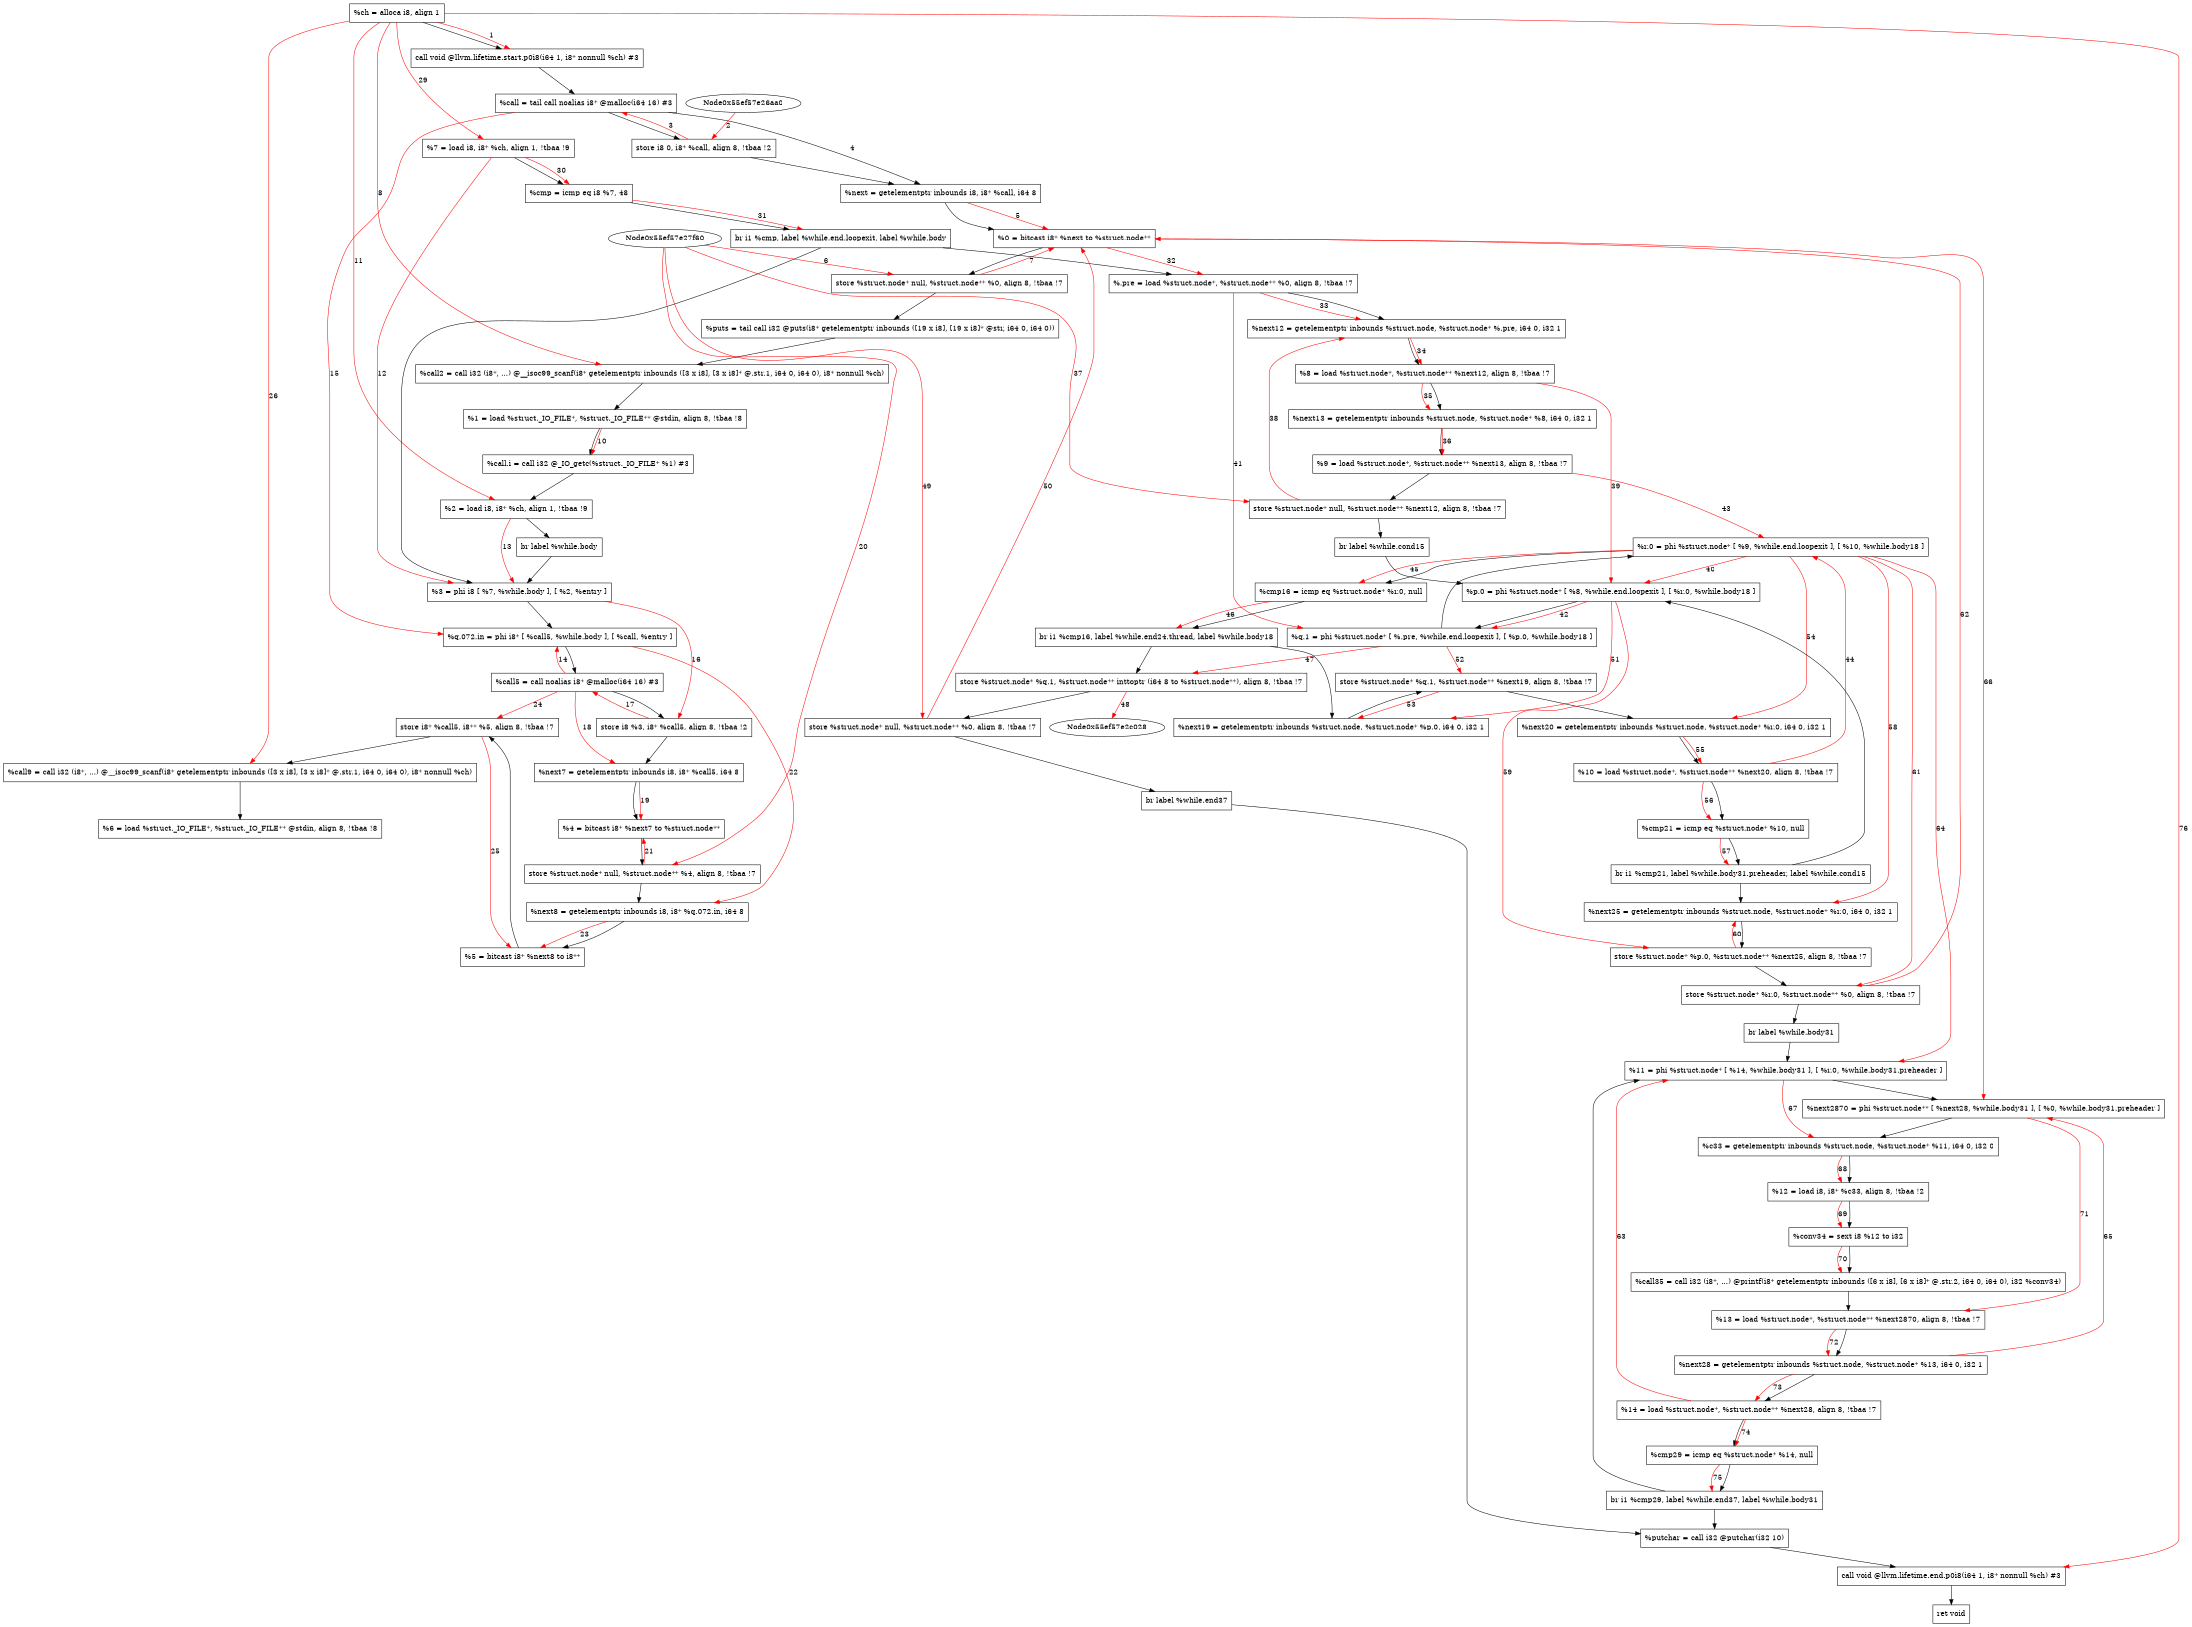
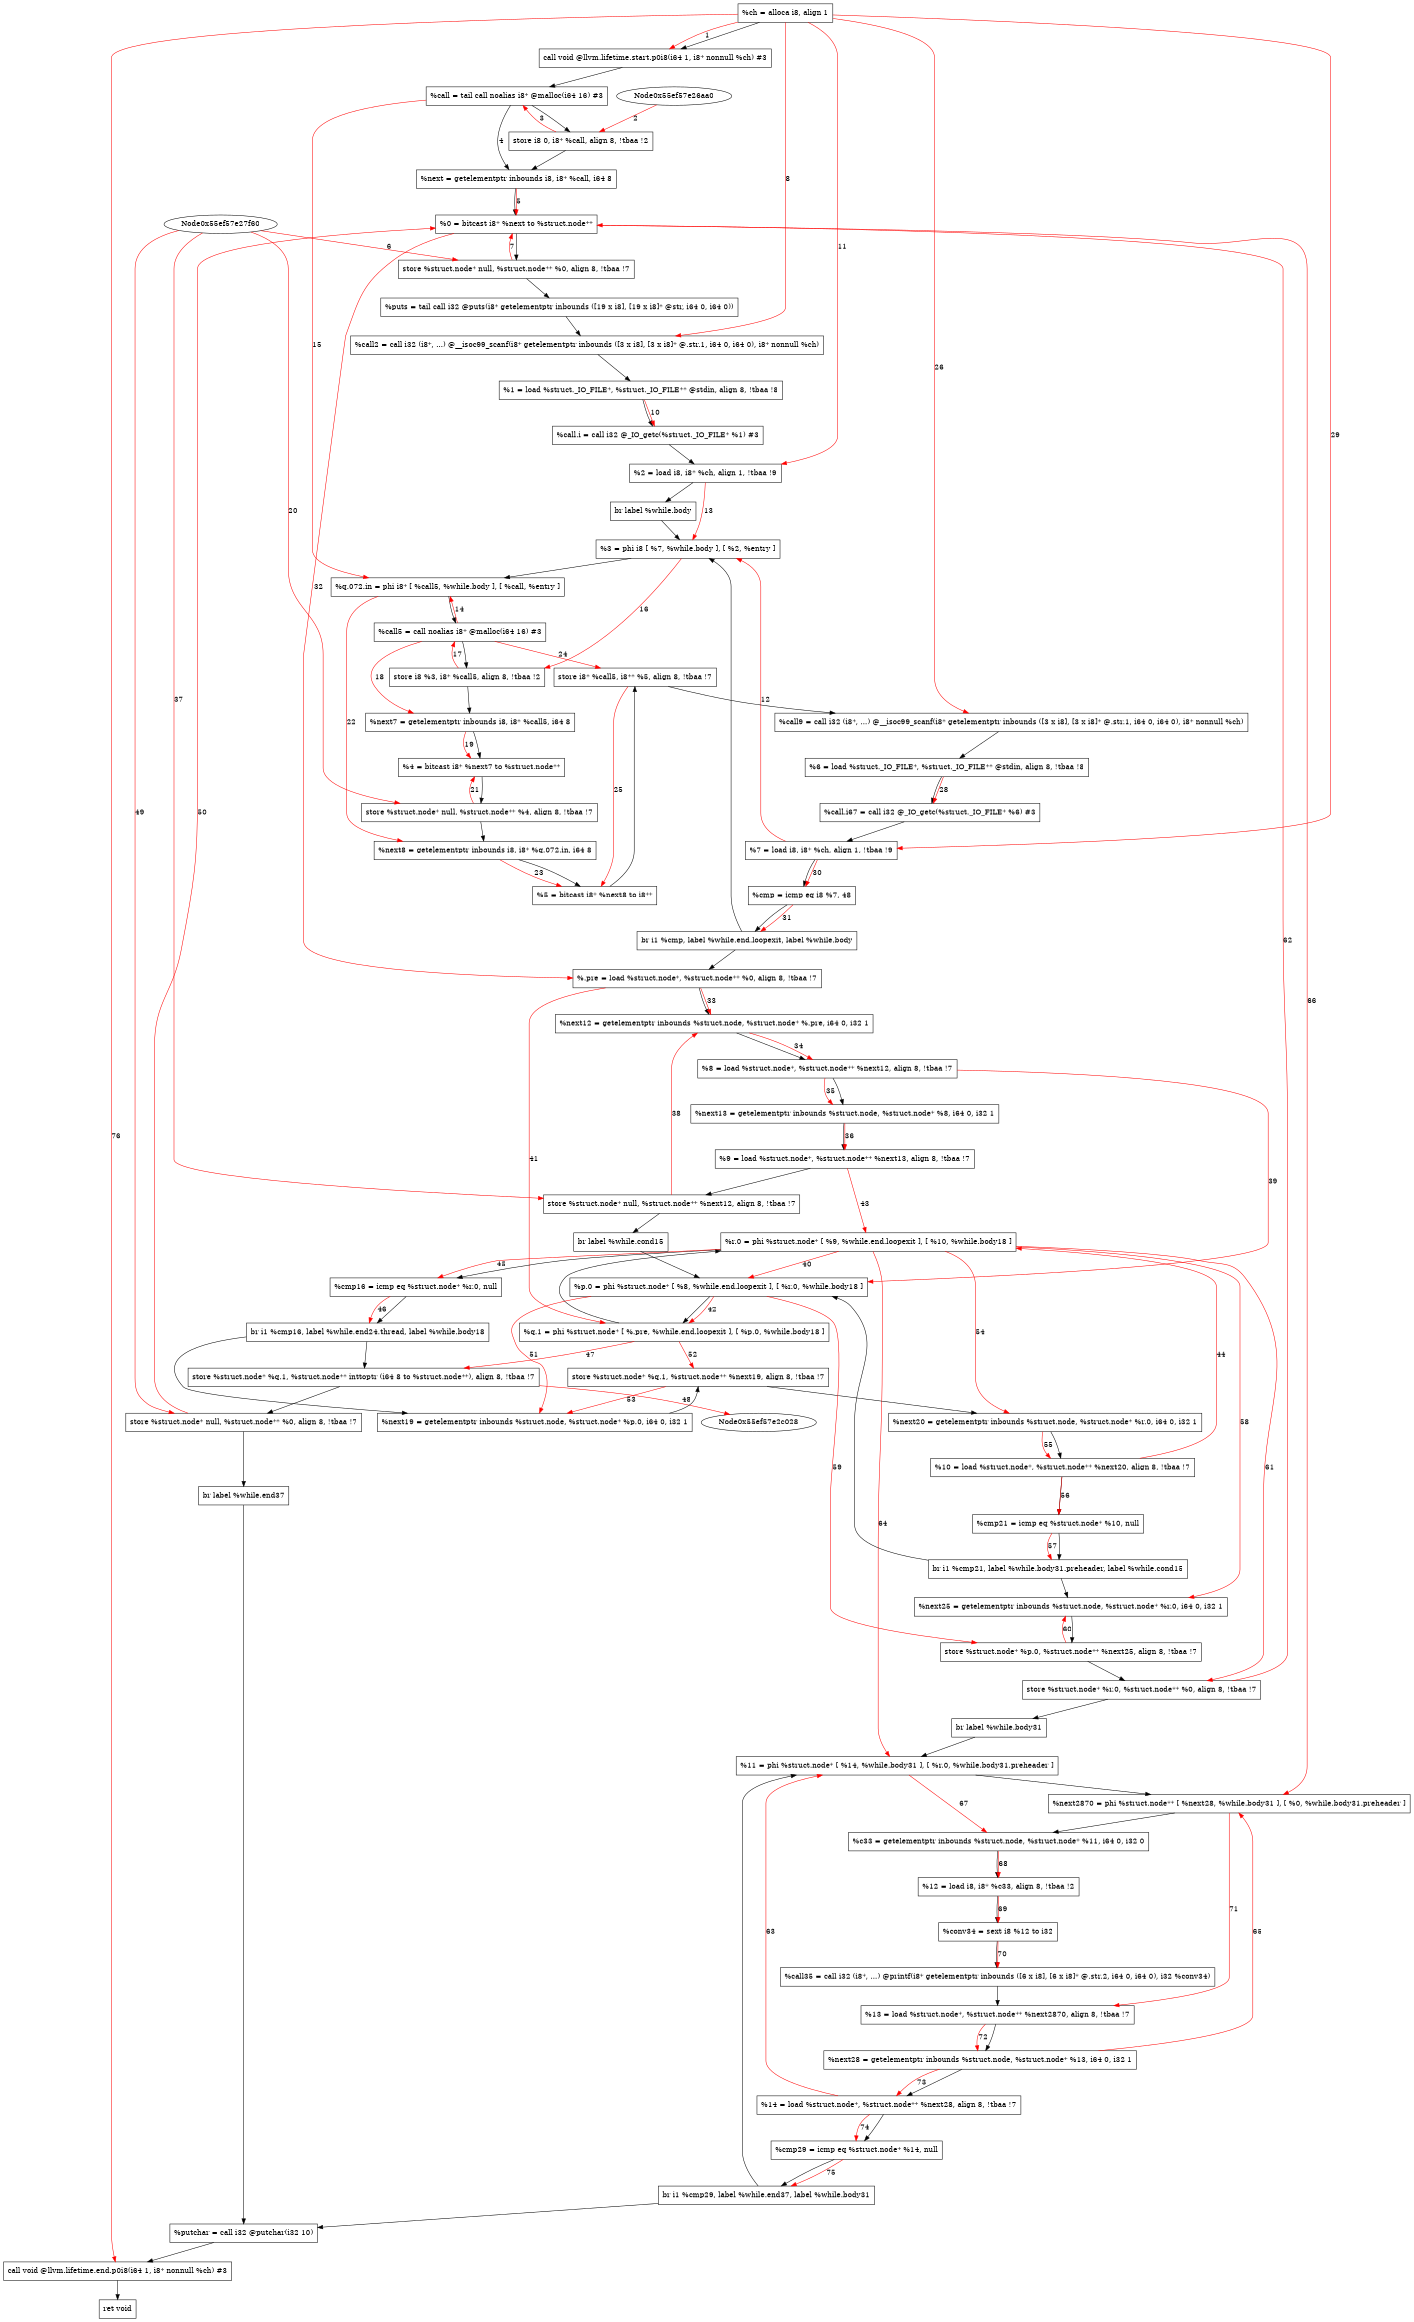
none -> (930, 813)
